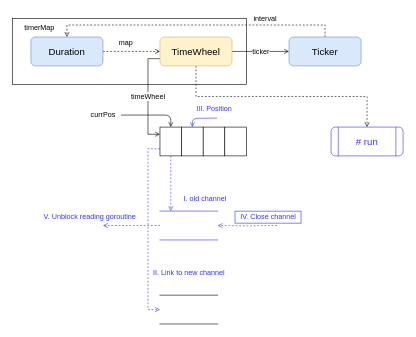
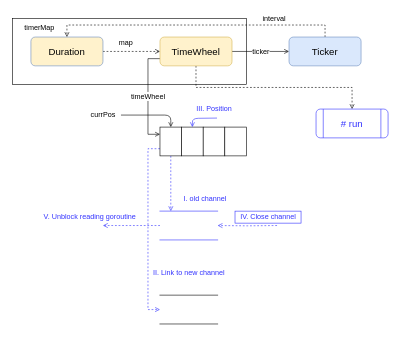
(265, 18) -> (274, 18)
(67, 51) -> (67, 51)
(367, 141) -> (352, 123)
